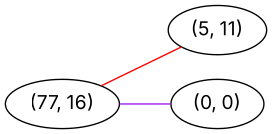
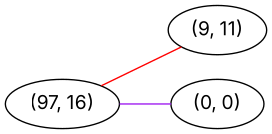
(217, 30) -> (217, 30)
(62, 104) -> (62, 104)
